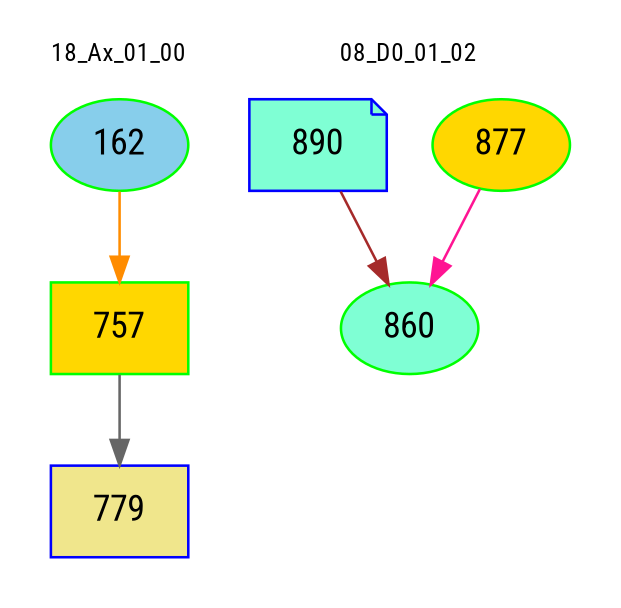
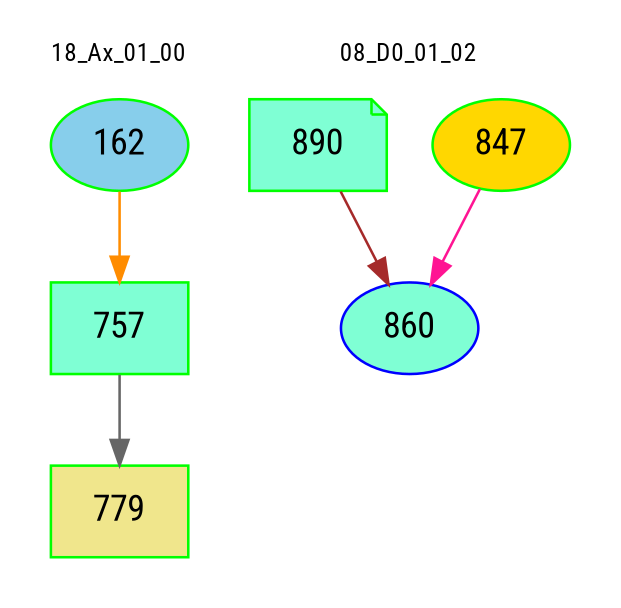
(318, 145) -> (318, 145)
(501, 145) -> (501, 145)
(120, 328) -> (120, 328)
(410, 328) -> (410, 328)
(120, 511) -> (120, 511)
